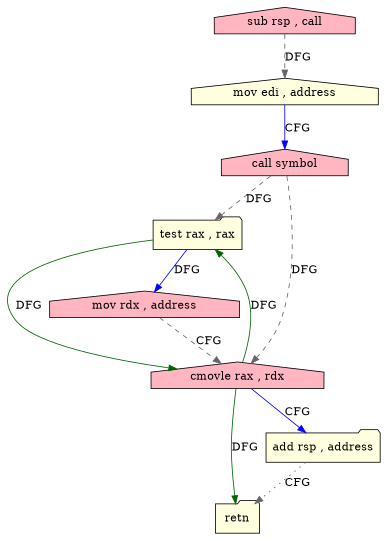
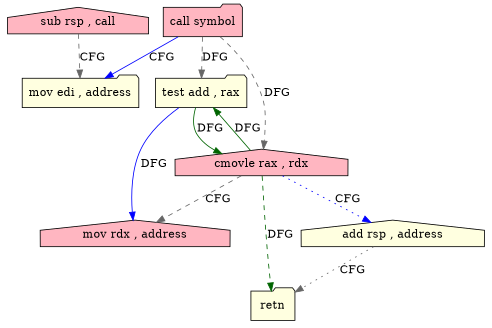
(298, 57) -> (93, 57)
(285, 93) -> (81, 93)
(285, 123) -> (145, 55)
(285, 164) -> (203, 22)
(198, 235) -> (201, 93)
(187, 338) -> (202, 197)
(275, 408) -> (323, 197)
(231, 442) -> (266, 229)
(323, 448) -> (393, 235)
